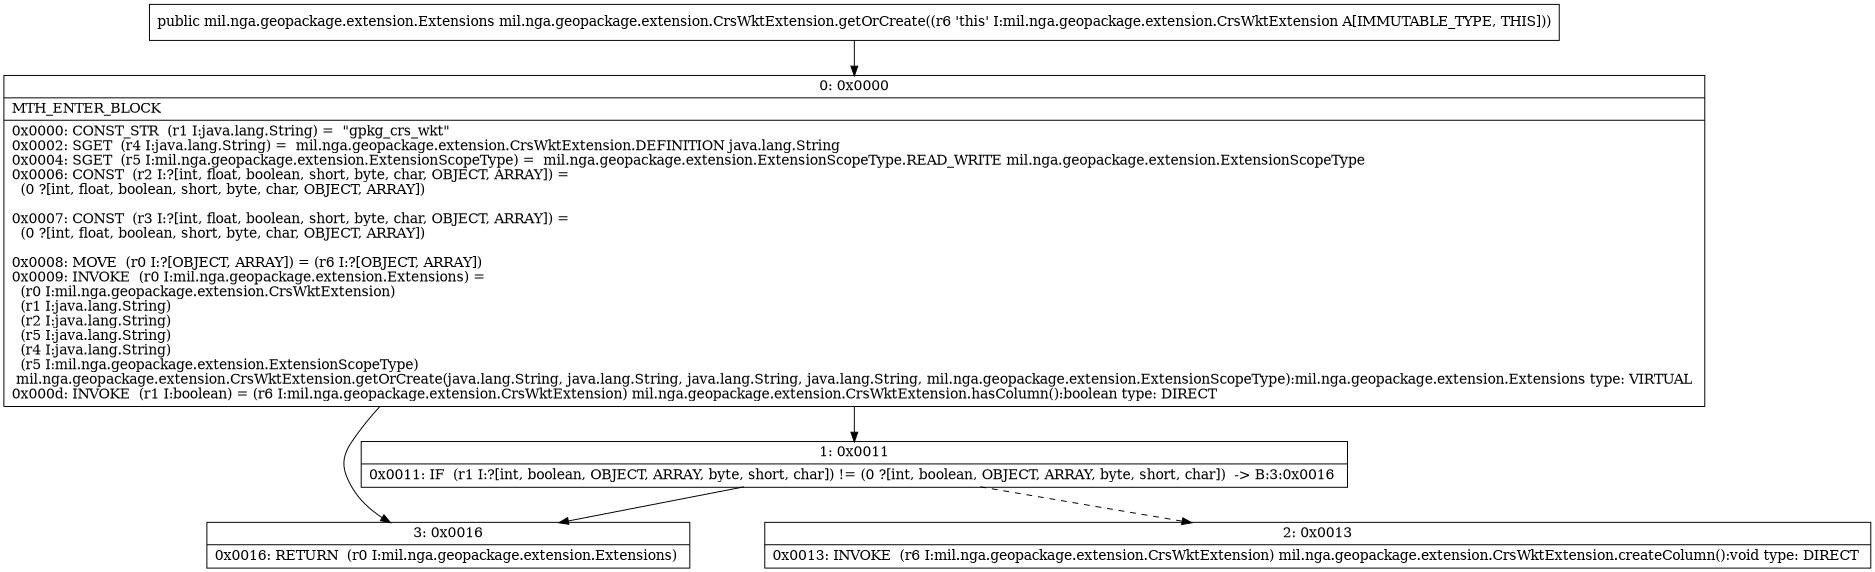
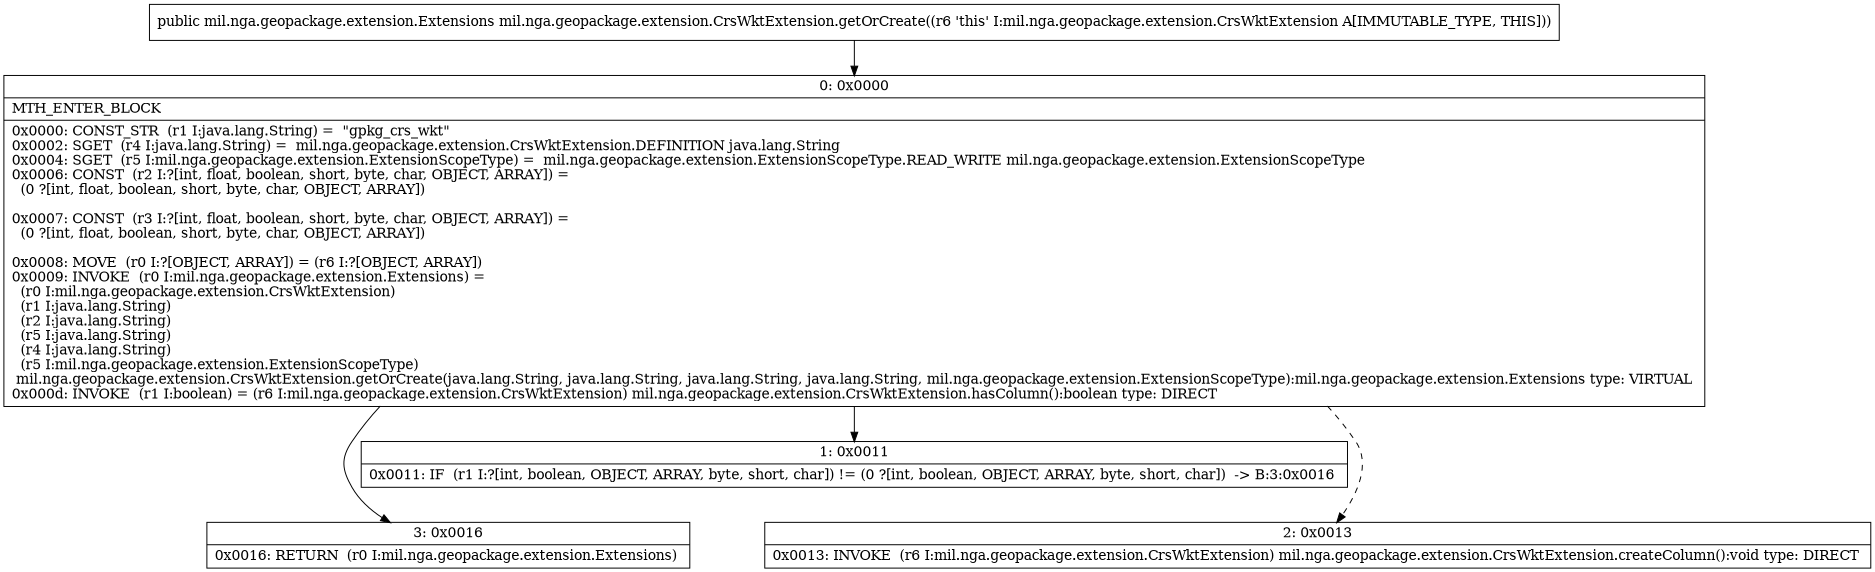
(656, 504) -> none
(1081, 504) -> (1362, 457)
